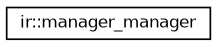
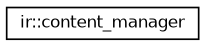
(109, 23) -> (103, 23)
